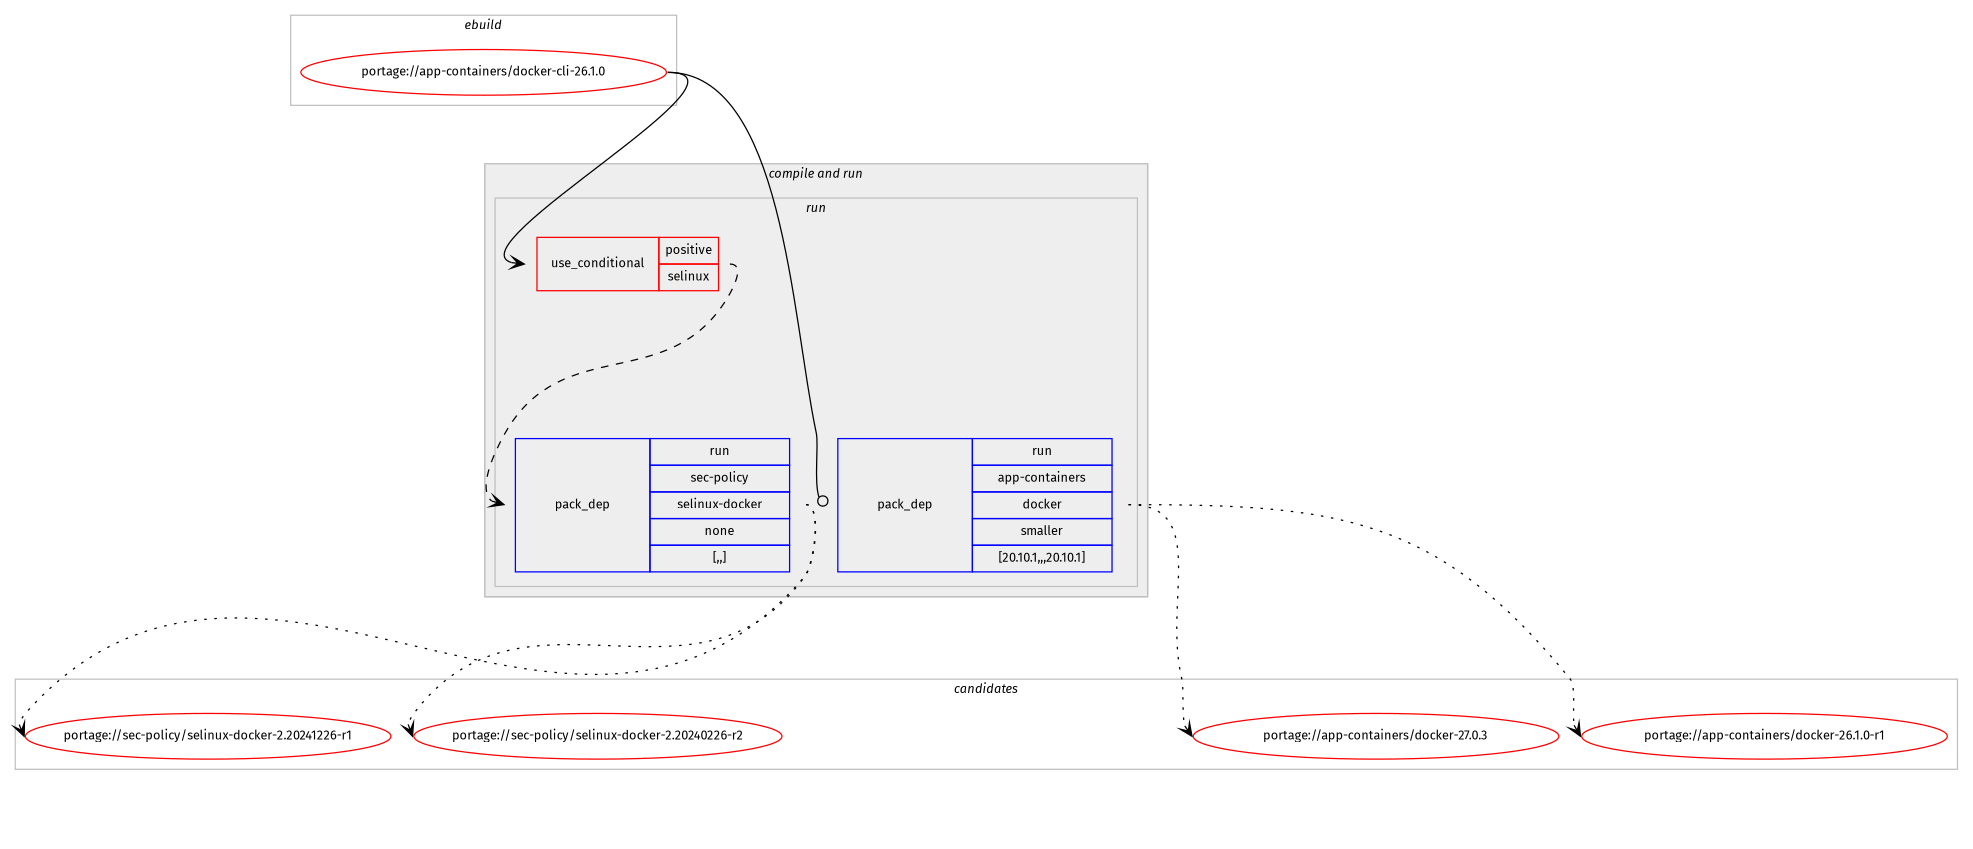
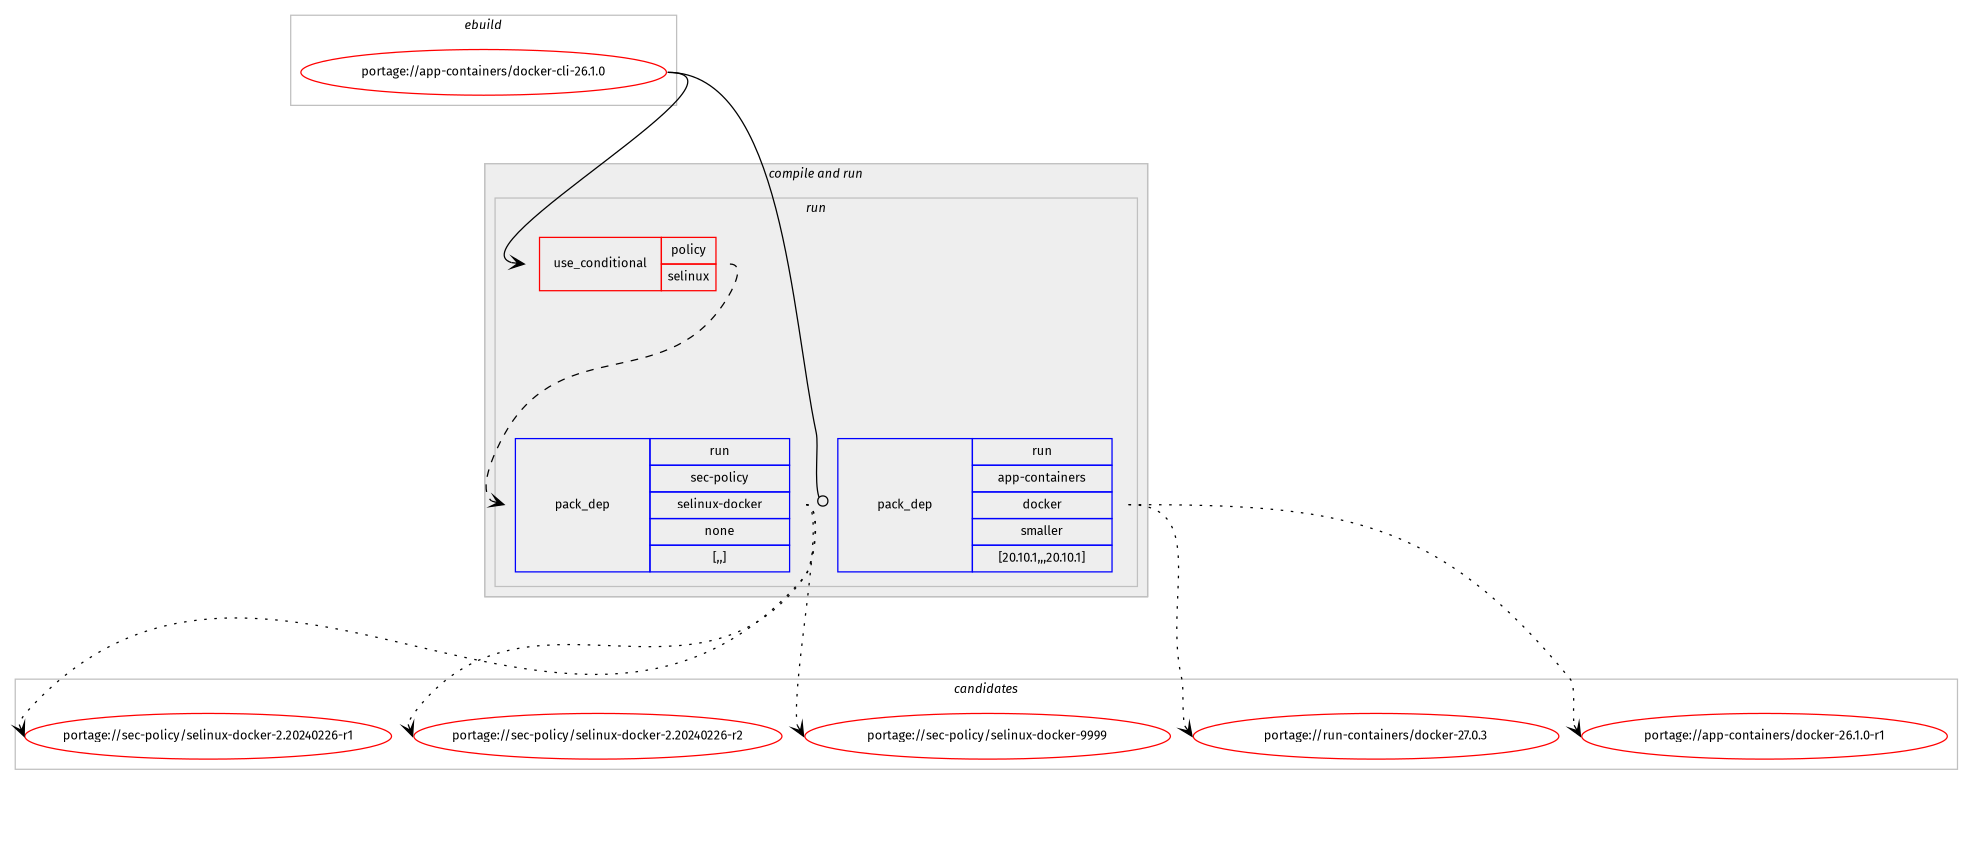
(689, 250) -> (689, 250)
(208, 736) -> (208, 736)
none -> (988, 736)
(1376, 736) -> (1376, 736)
